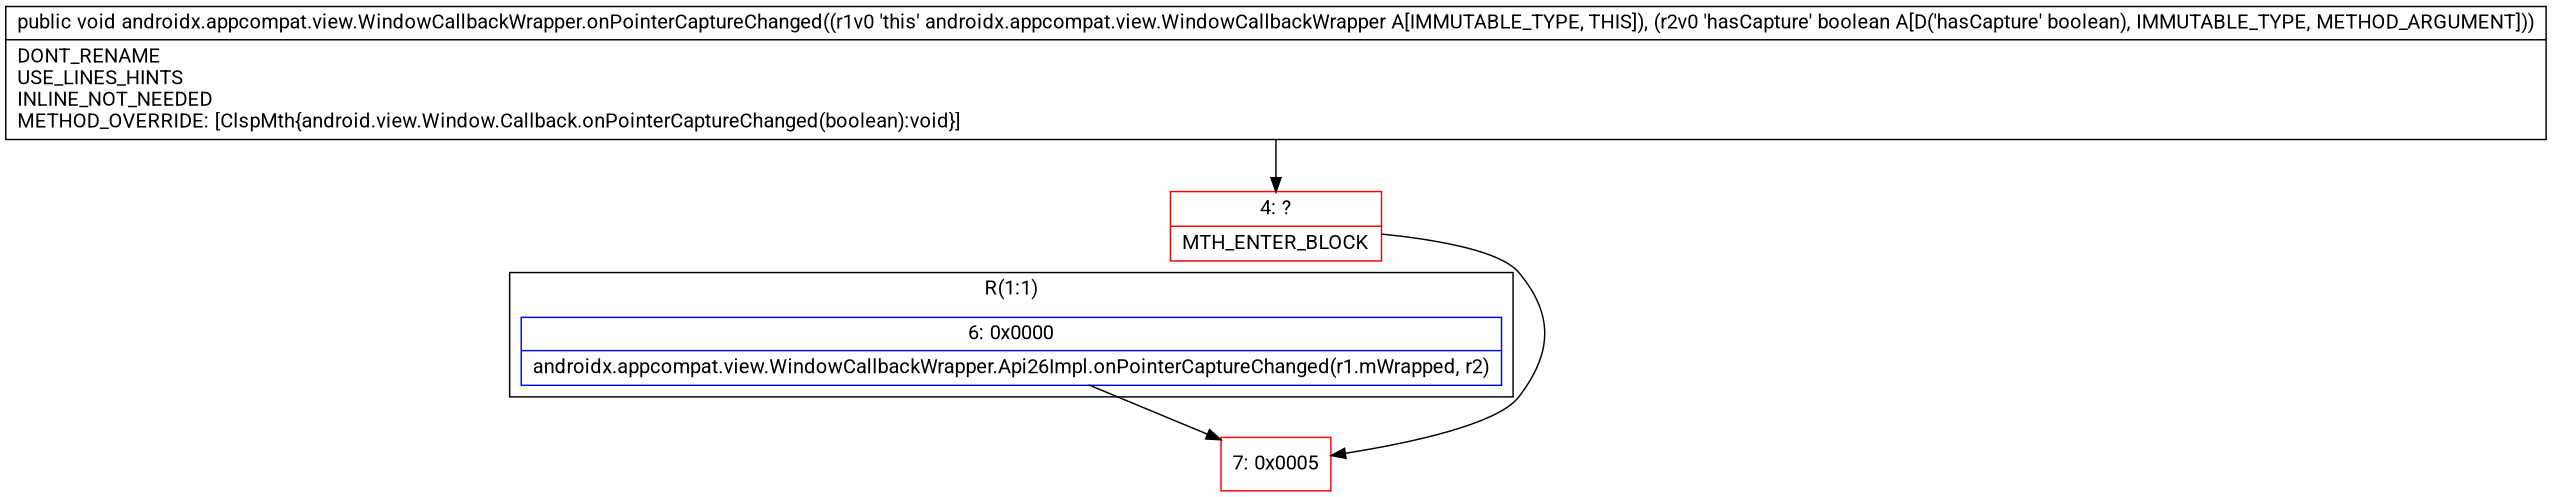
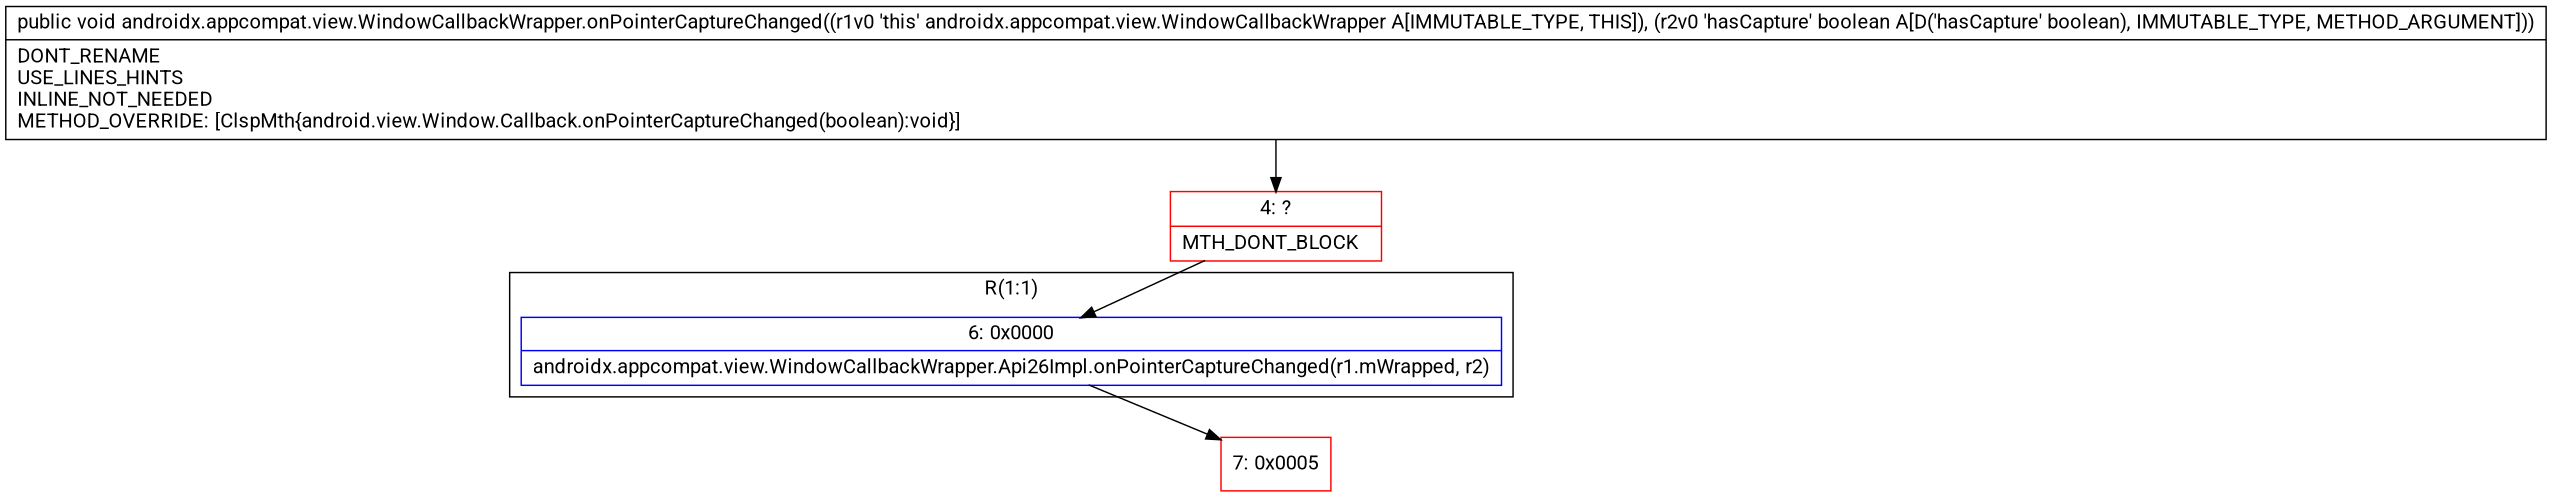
(1276, 243) -> (1271, 243)
(1541, 354) -> (1150, 286)
